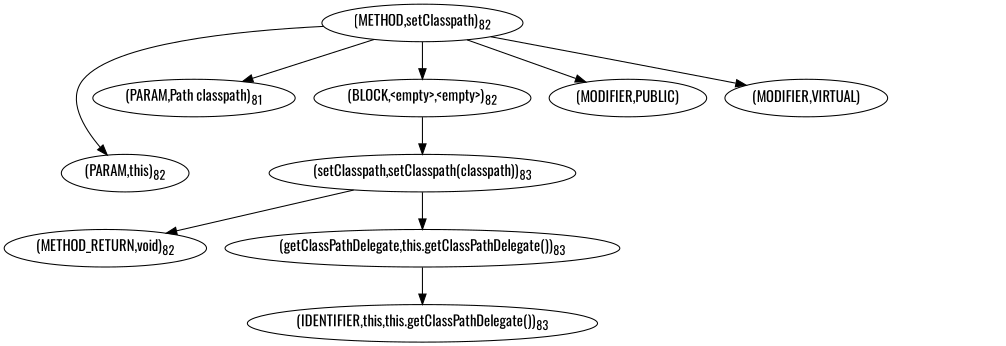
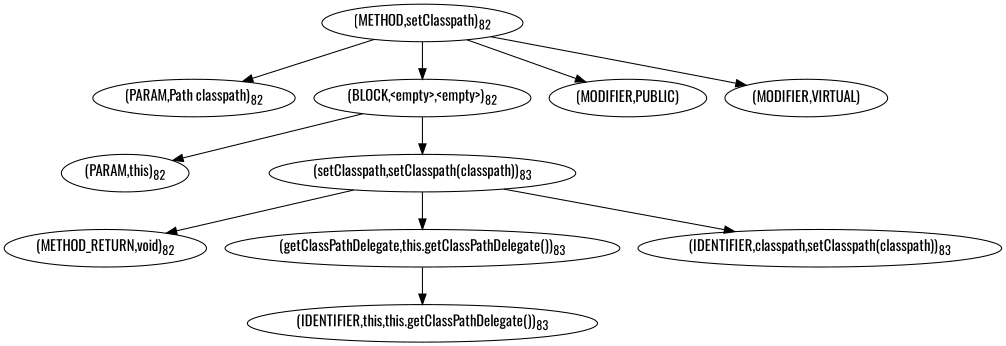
(162, 45) -> (273, 136)
(257, 96) -> (257, 96)
none -> (820, 248)
